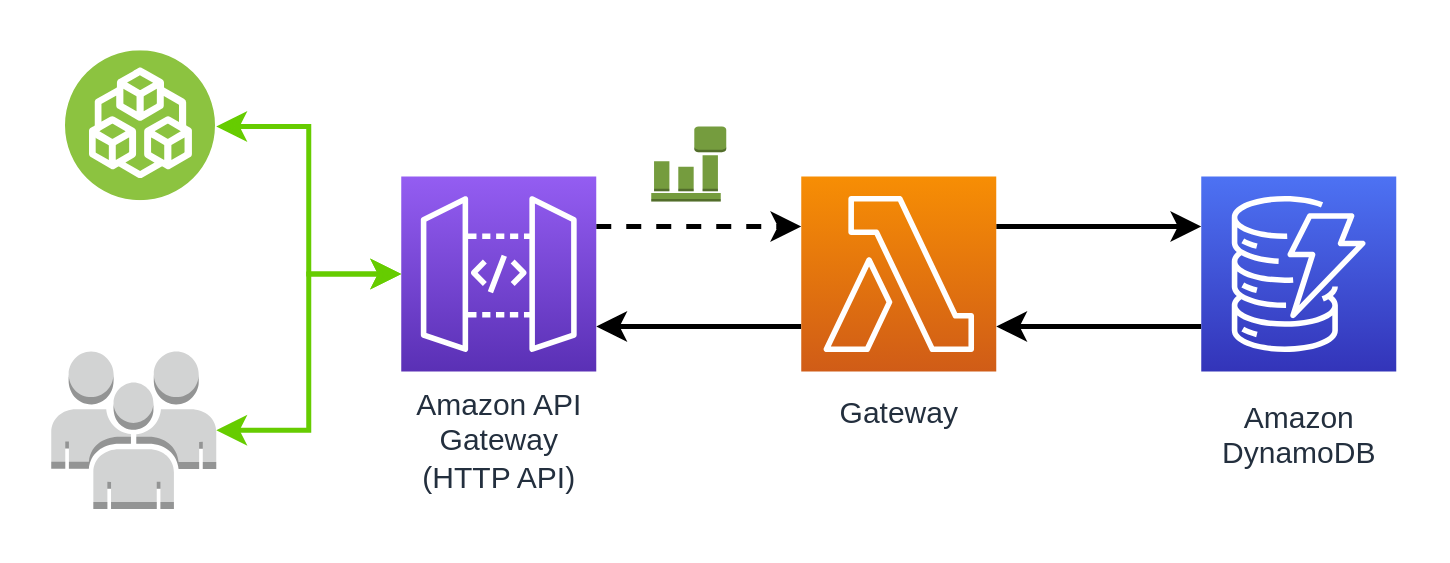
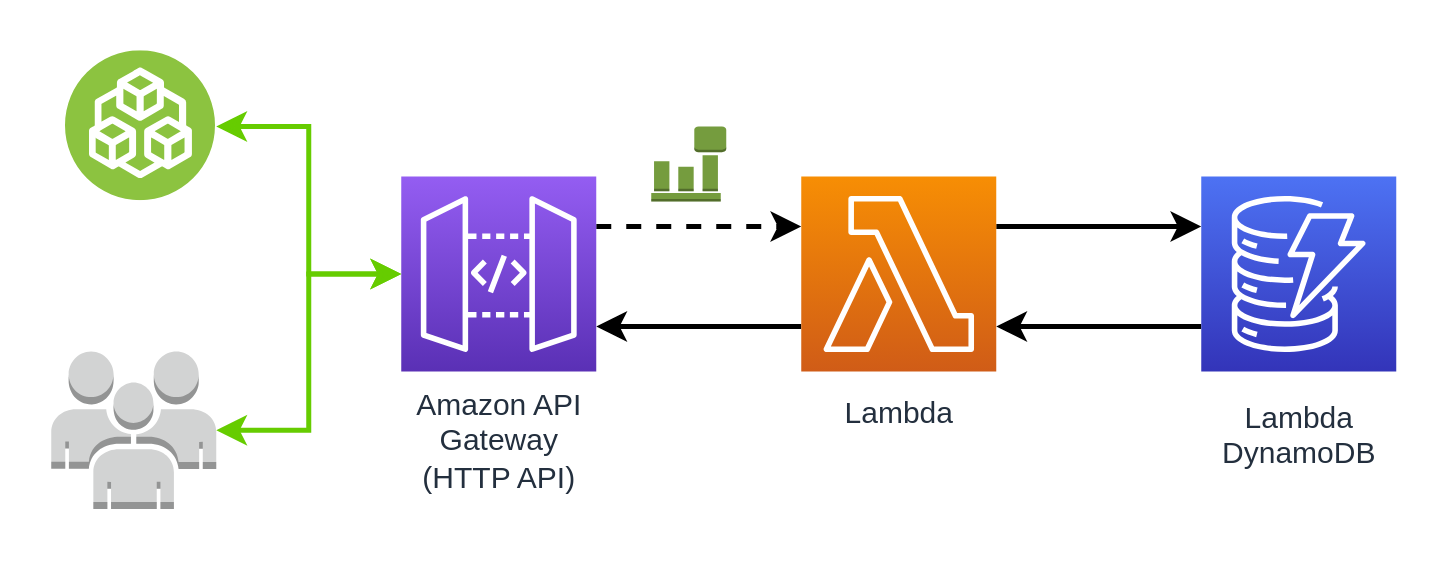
(900, 414) -> (900, 414)
(1300, 437) -> (1300, 437)
